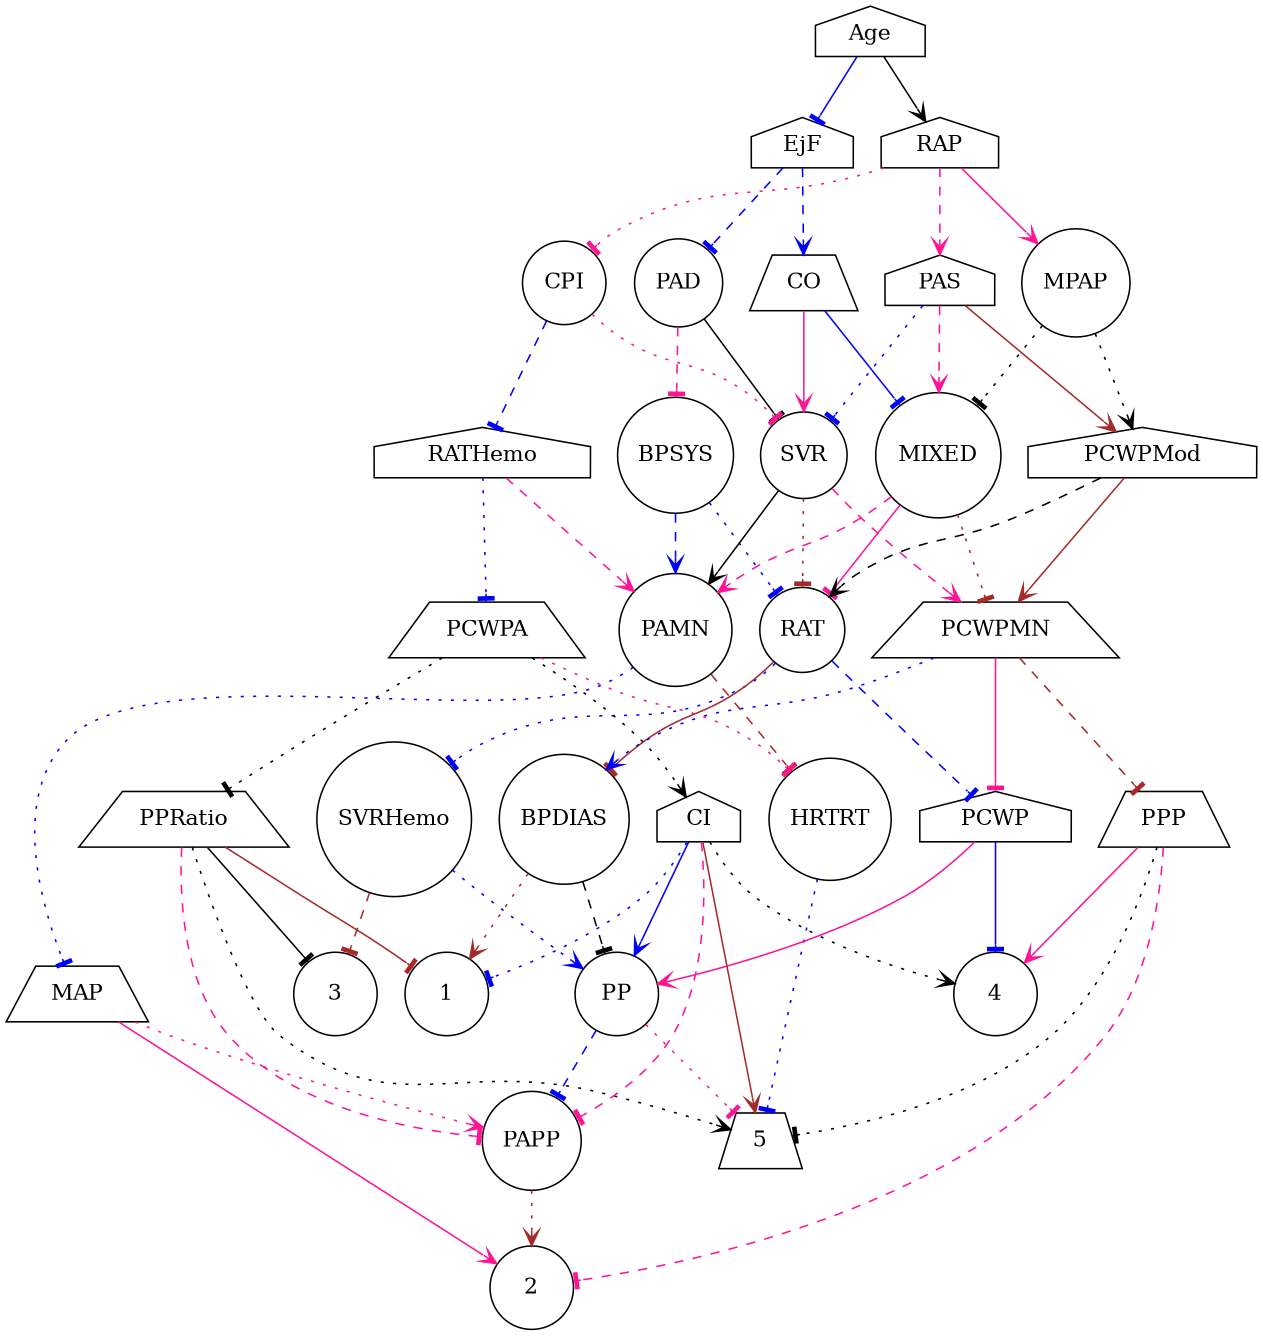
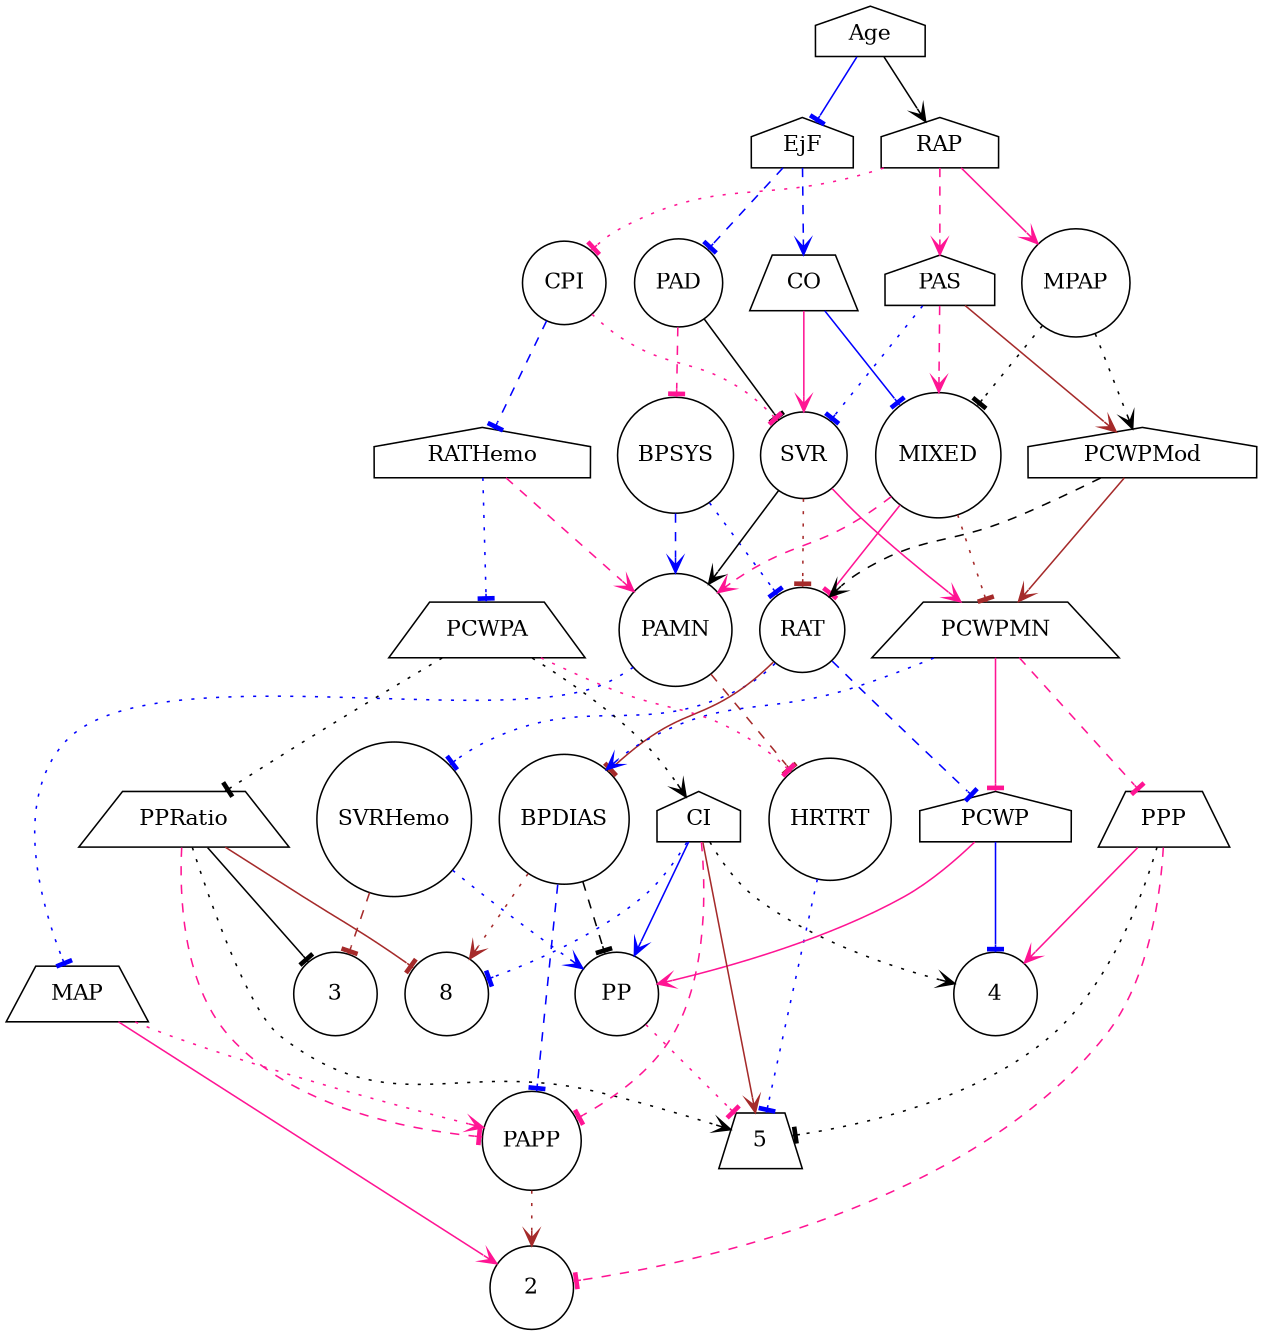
(888, 542) -> (888, 542)
(1077, 721) -> (1077, 721)
(447, 994) -> (447, 994)
(578, 1060) -> (548, 984)
